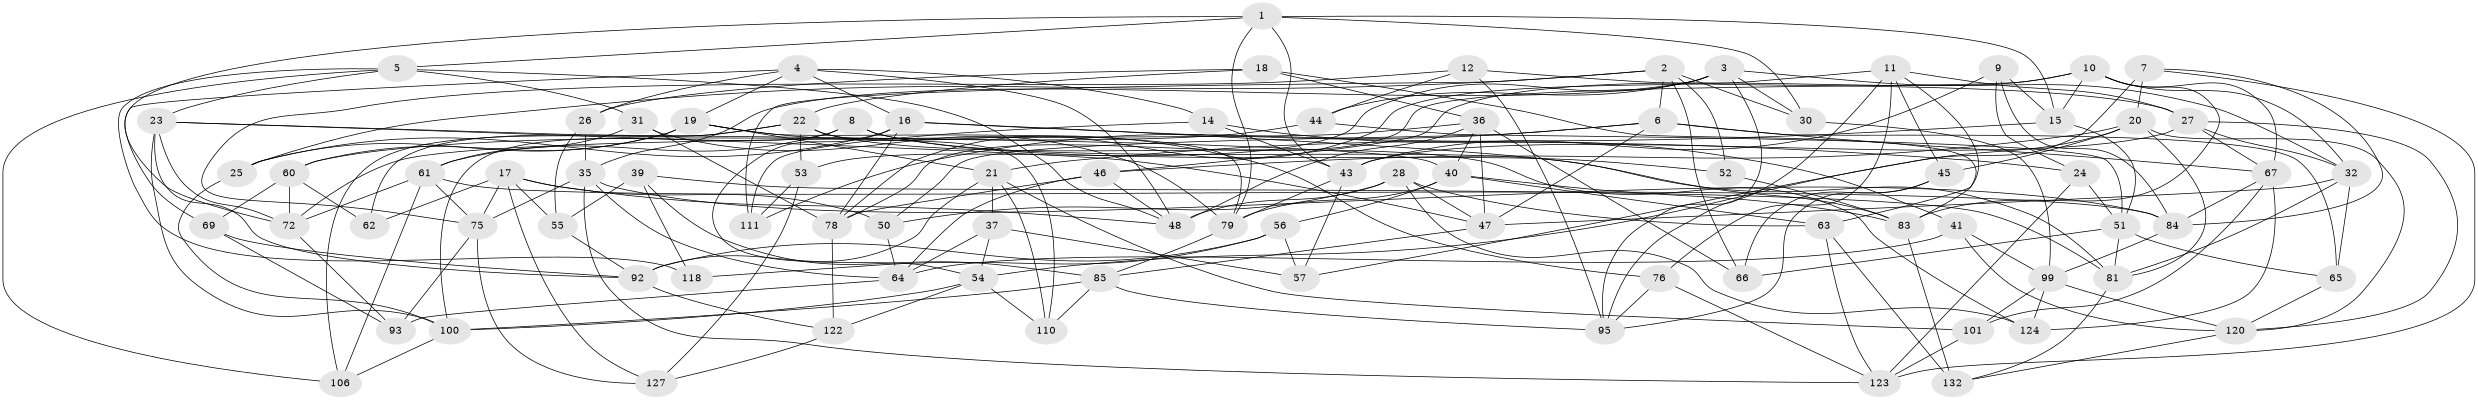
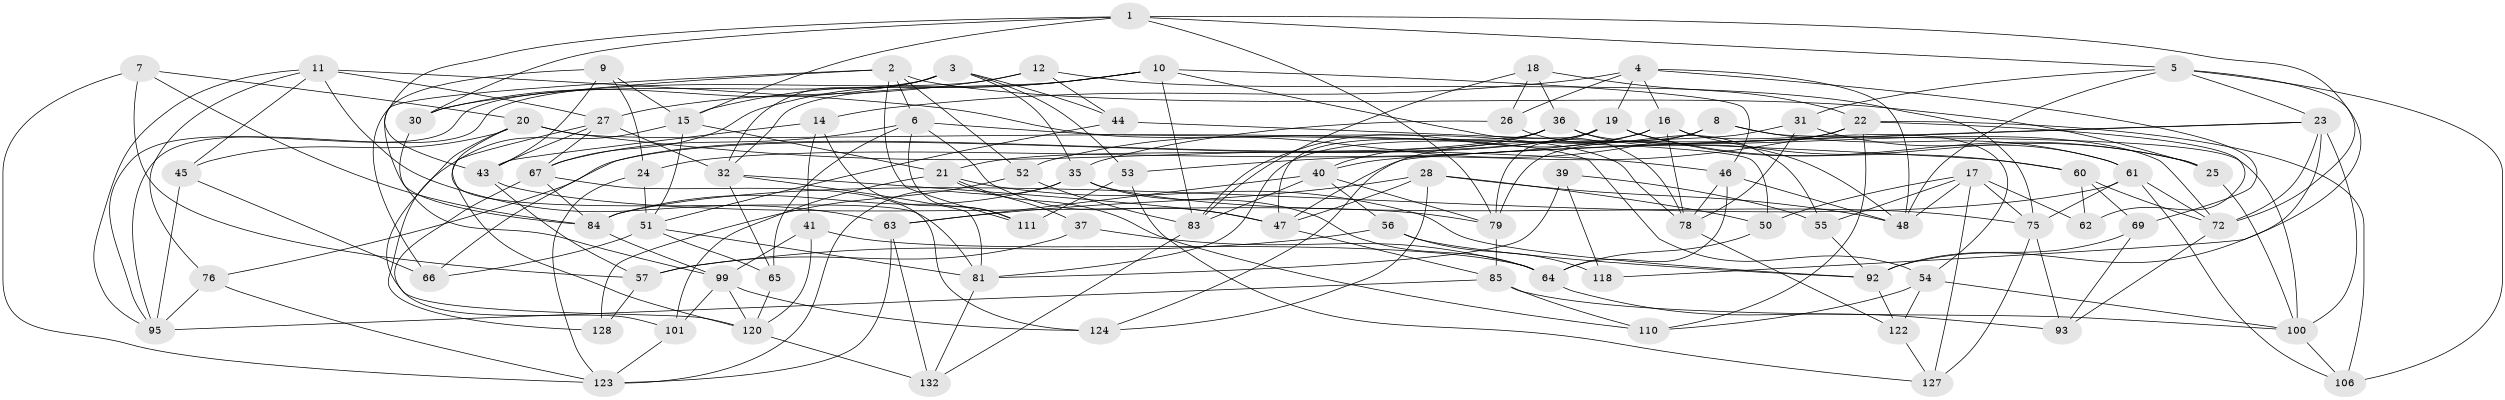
(743, 246) -> none
(986, 250) -> none
none -> (602, 331)
